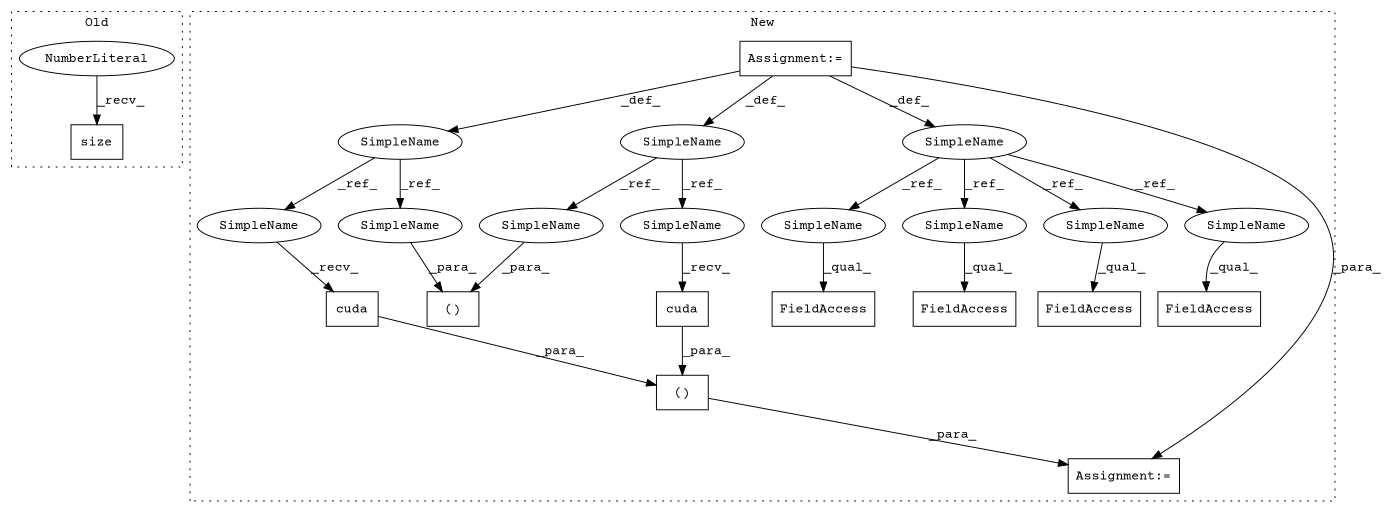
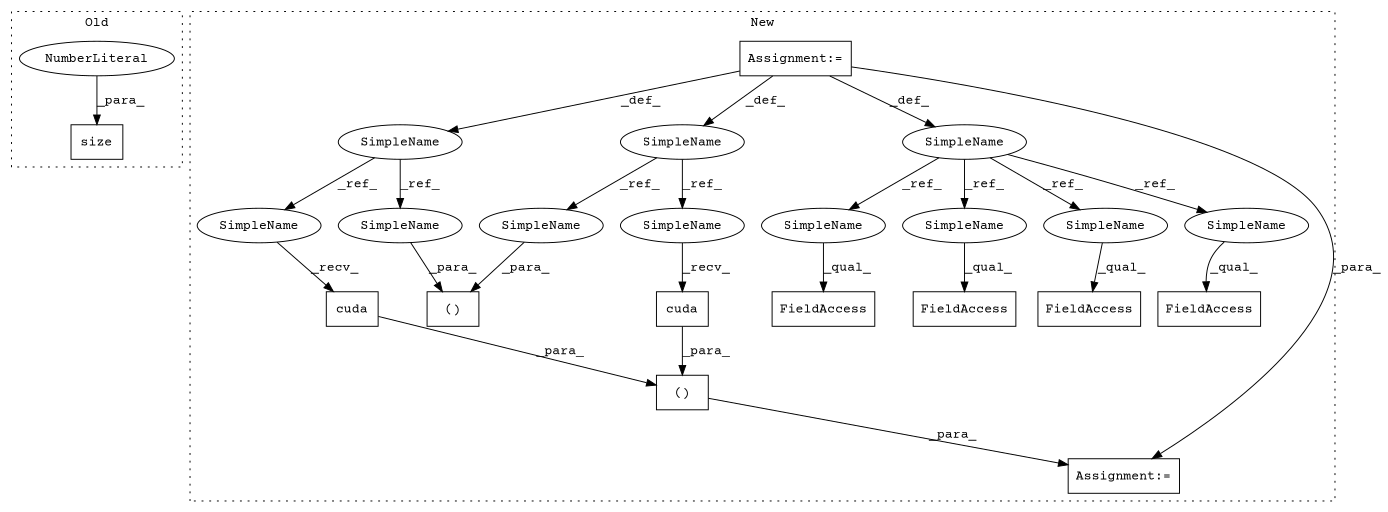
(121, 100) -> (121, 100)
